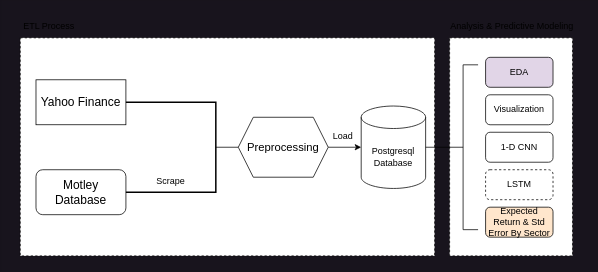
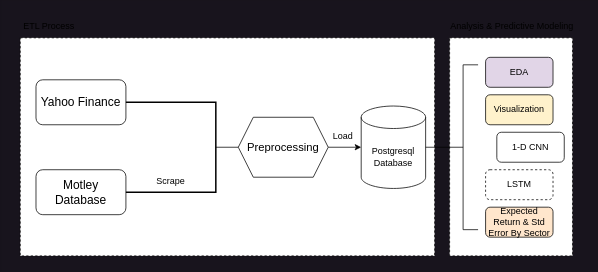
(81, 102) -> (81, 102)
(519, 110) -> (519, 110)
(519, 147) -> (531, 147)
